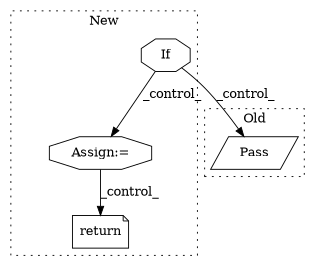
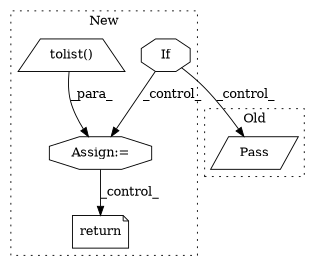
none -> (72, 55)
